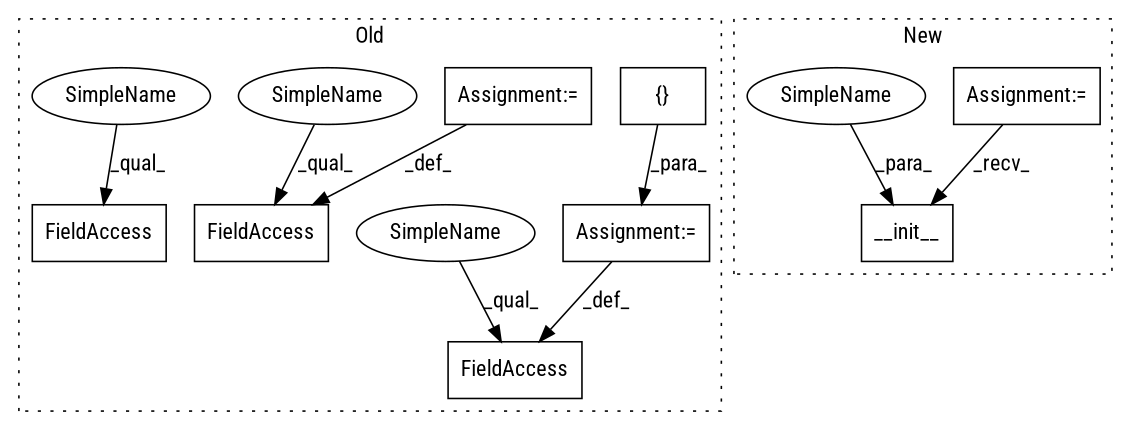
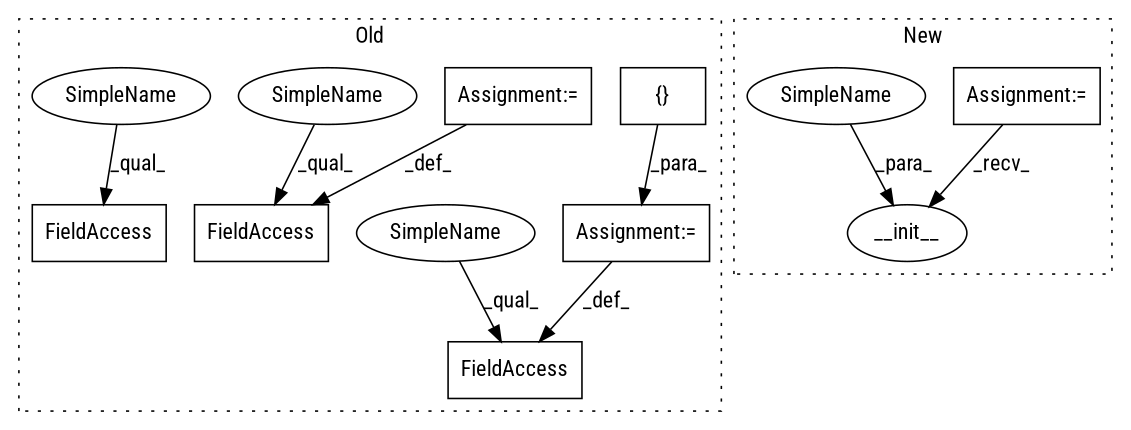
(907, 233) -> (907, 233)
